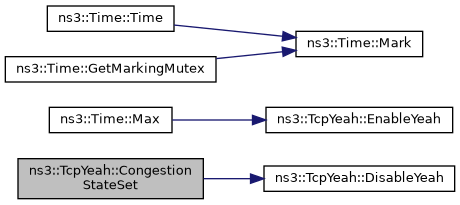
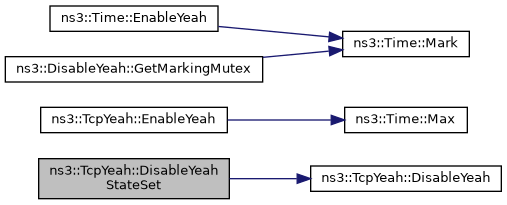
(111, 19) -> (134, 19)
(111, 69) -> (134, 69)
(212, 120) -> (279, 120)
(111, 179) -> (134, 179)
